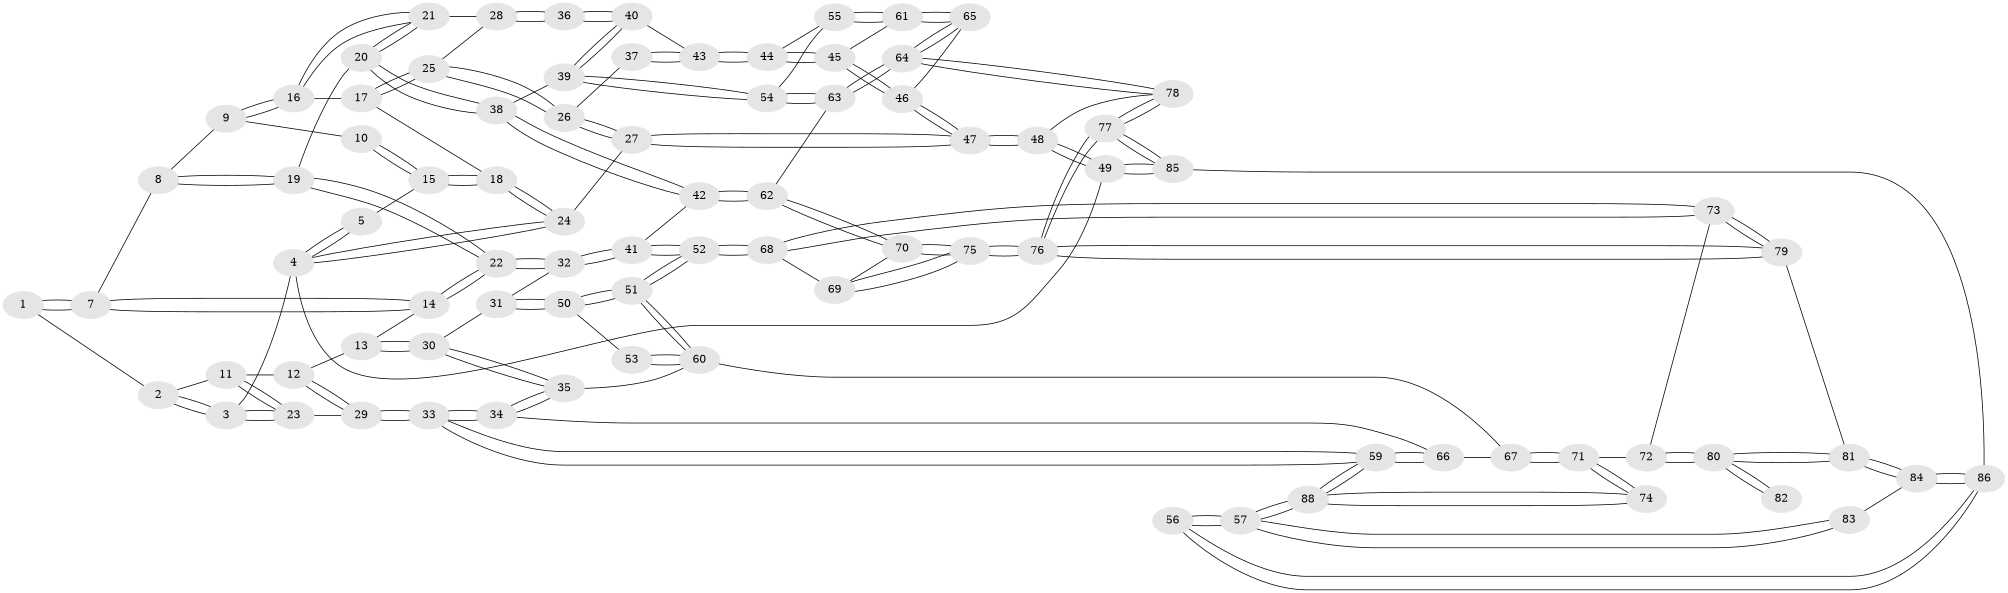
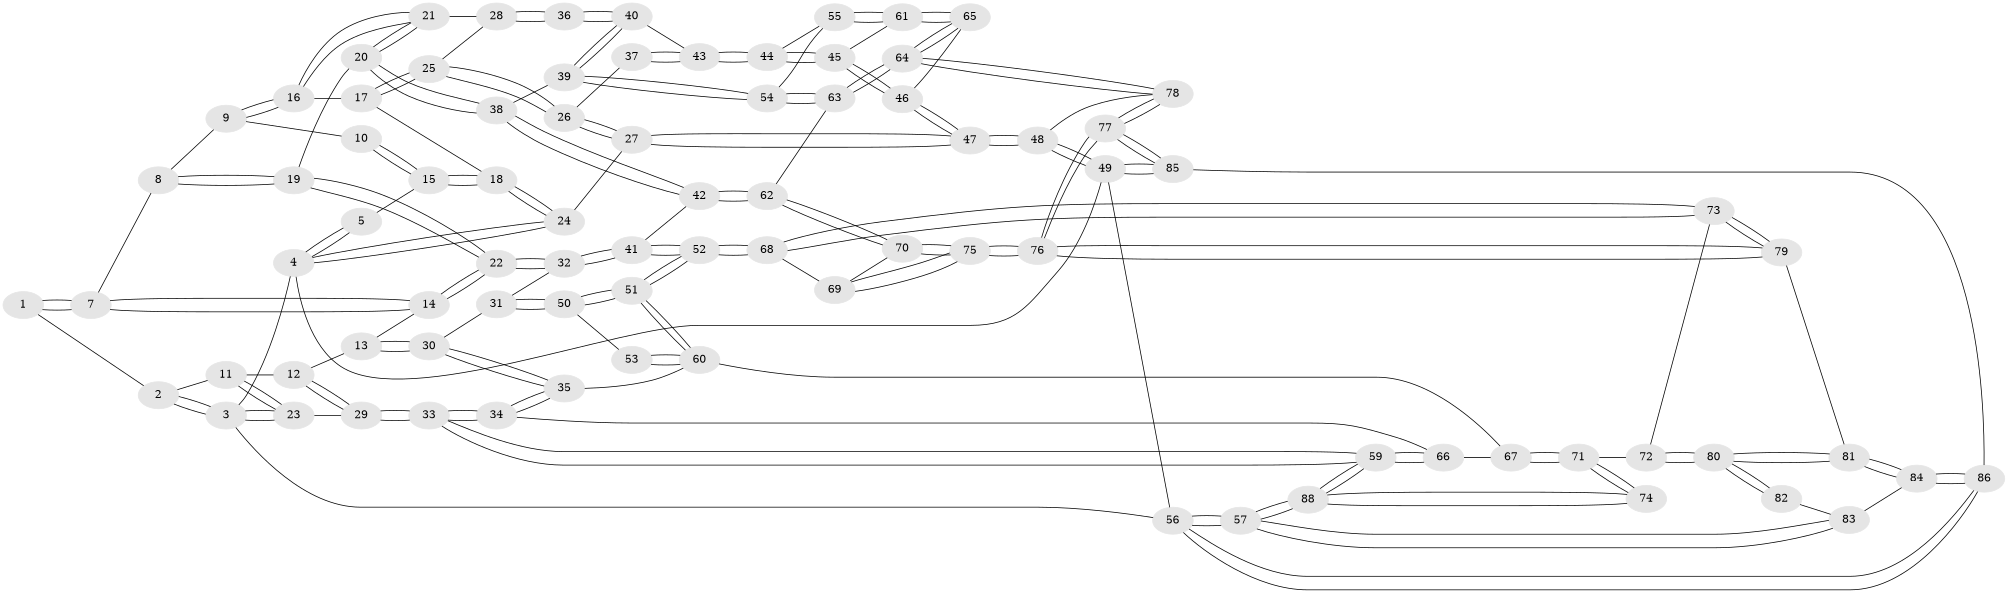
none -> (1139, 345)
none -> (681, 507)
none -> (1815, 509)
